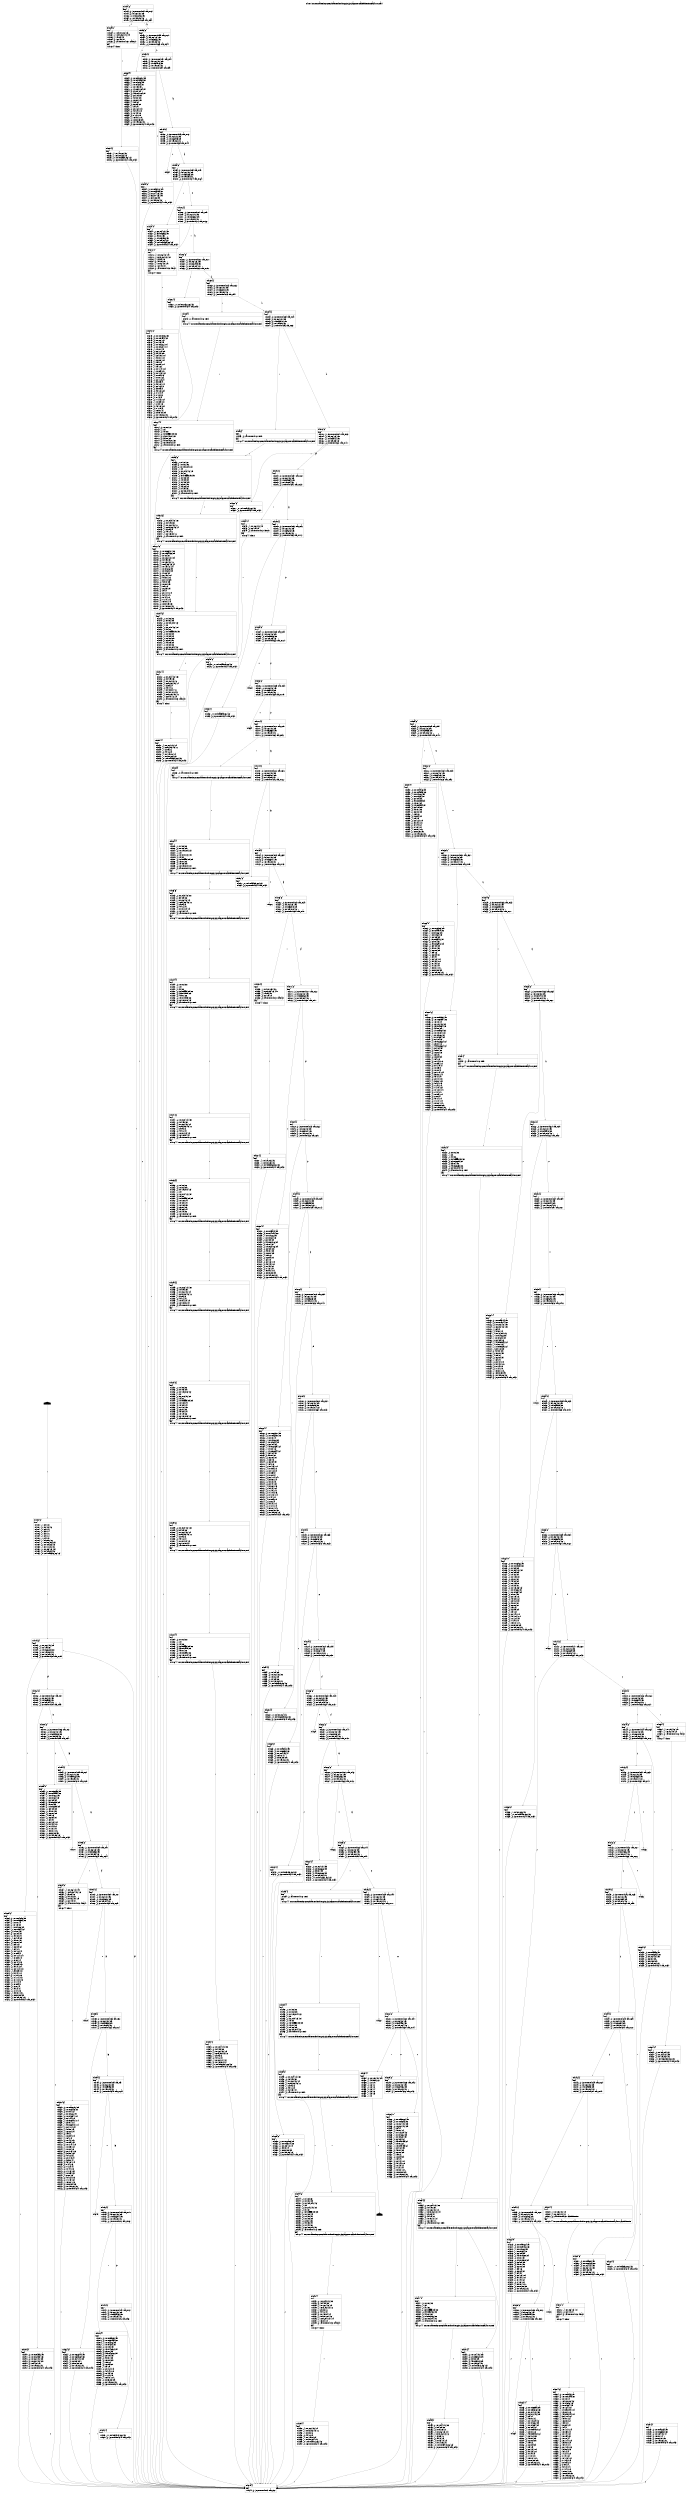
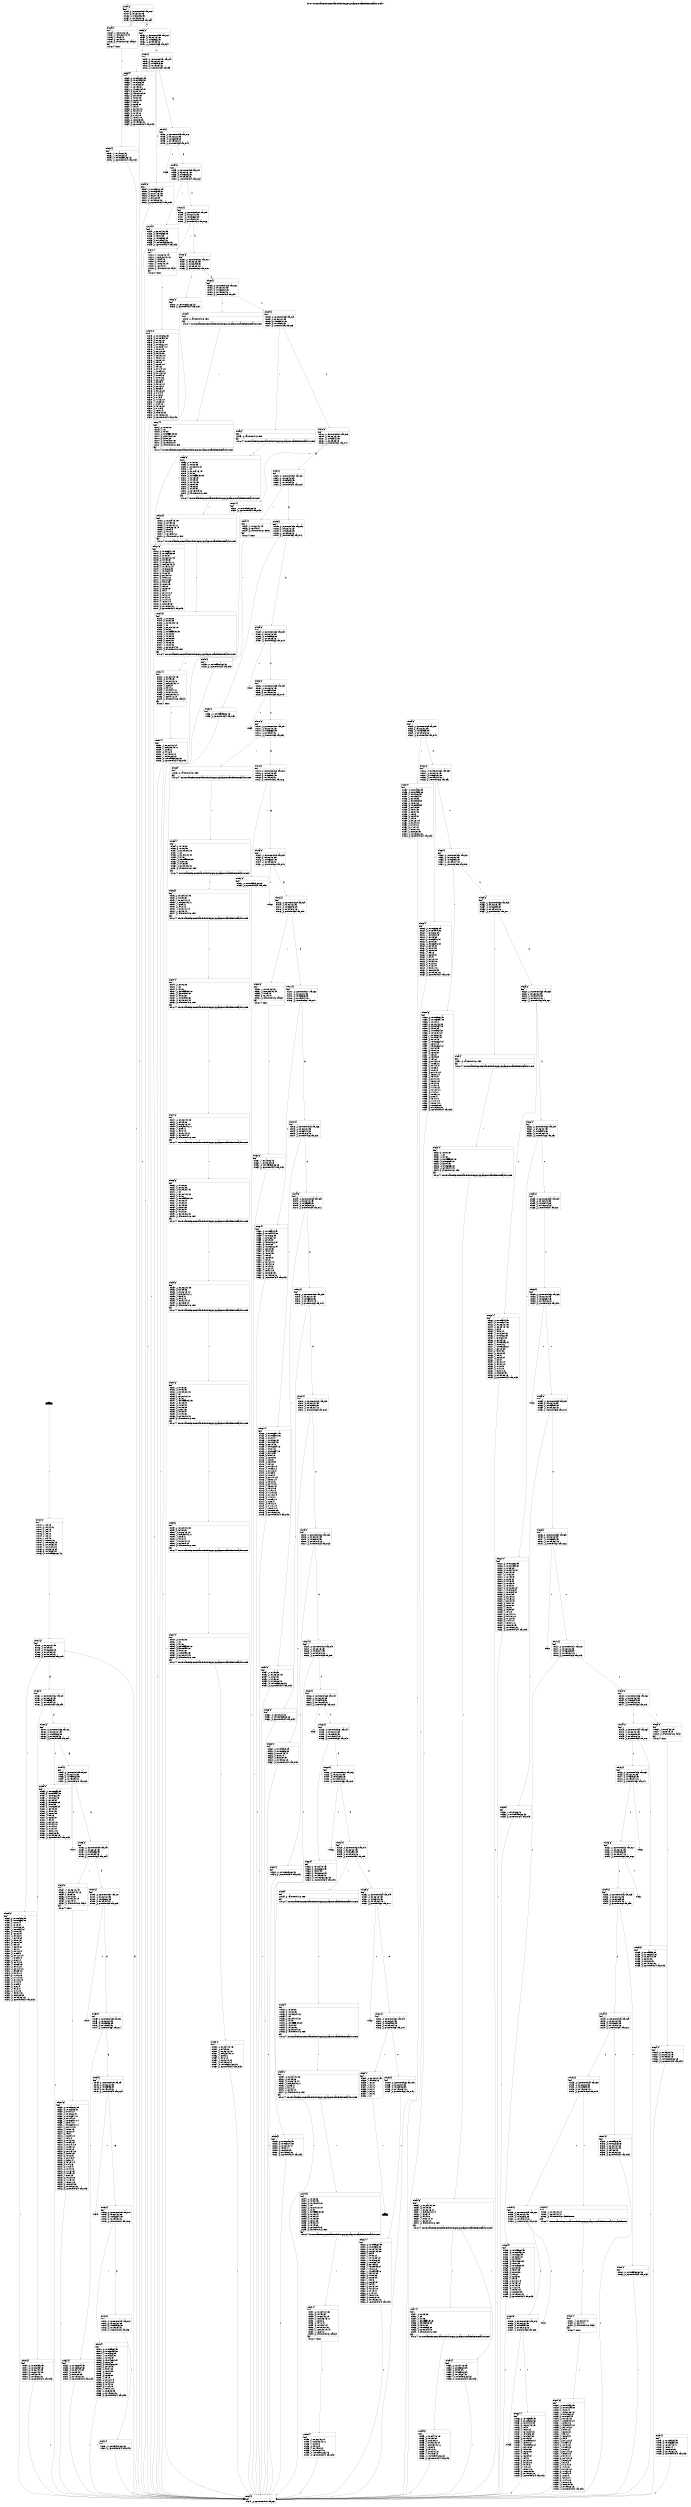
(417, 2070) -> (398, 2166)
